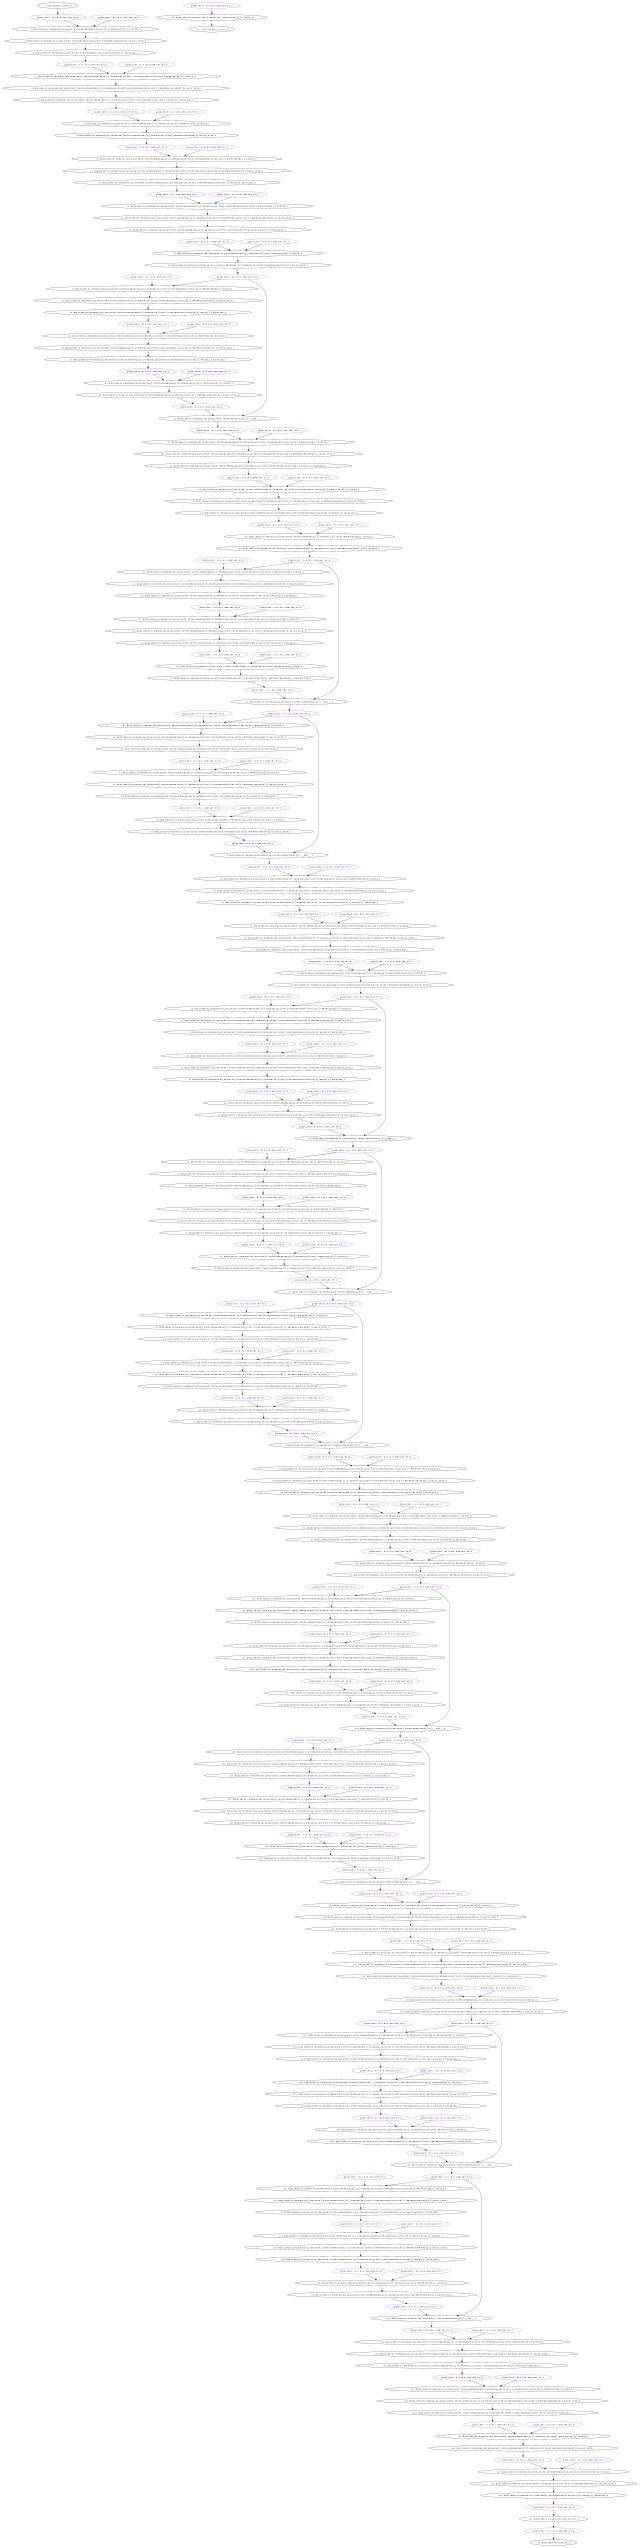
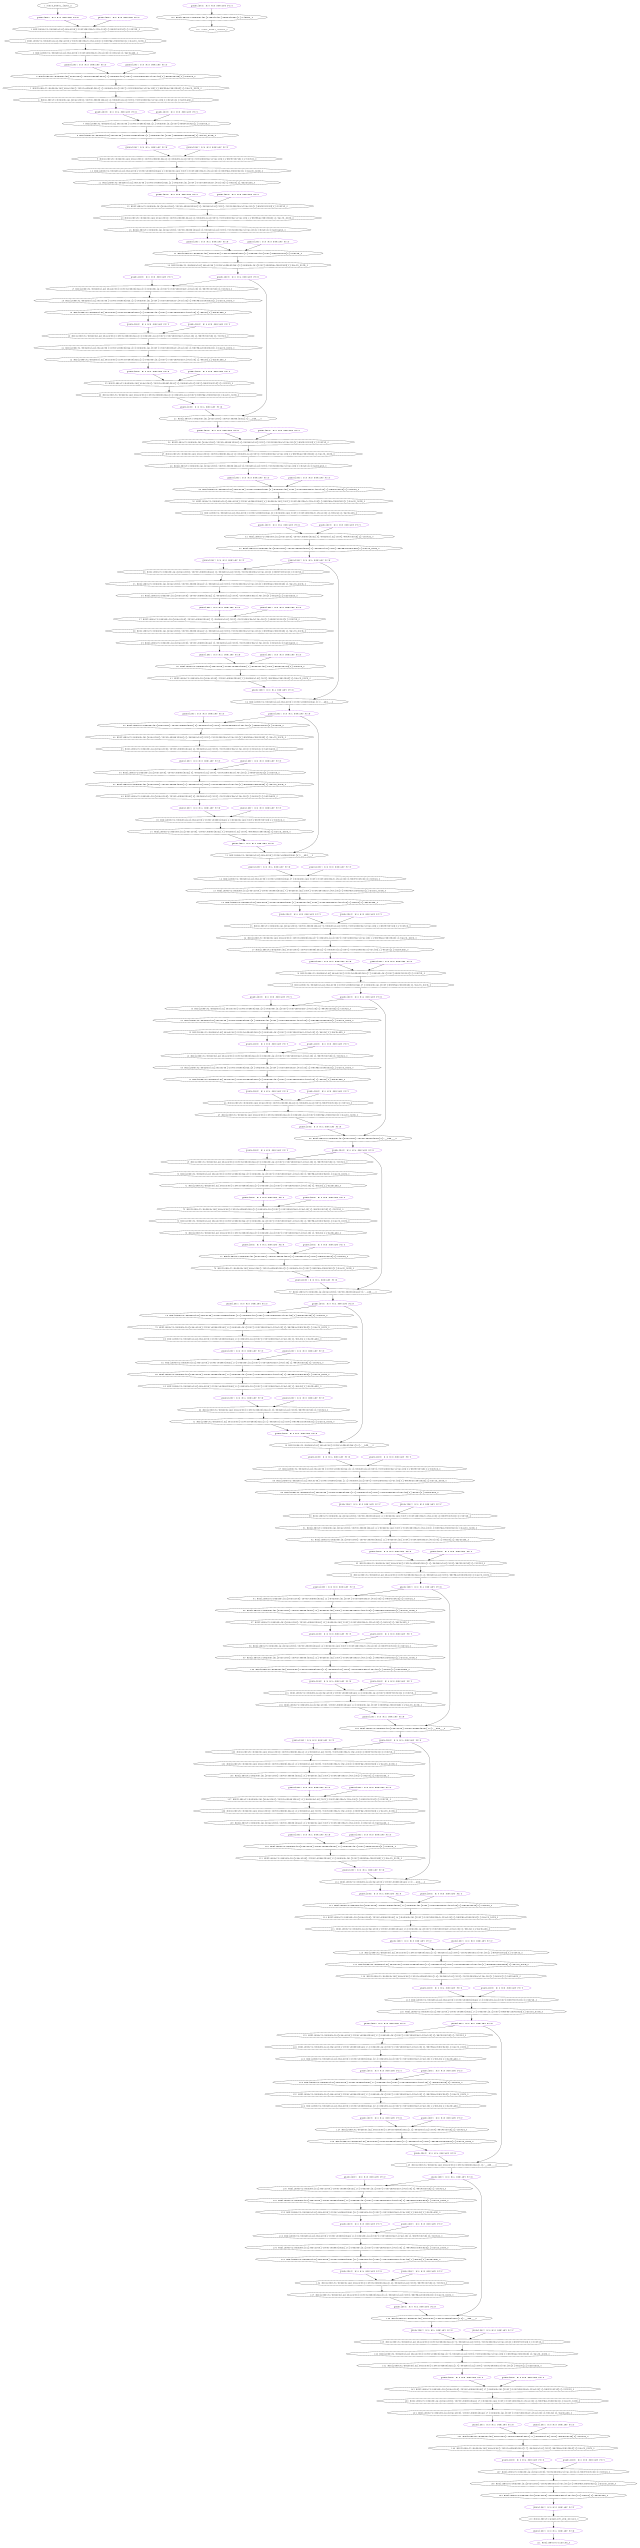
(554, 2543) -> (554, 2543)
